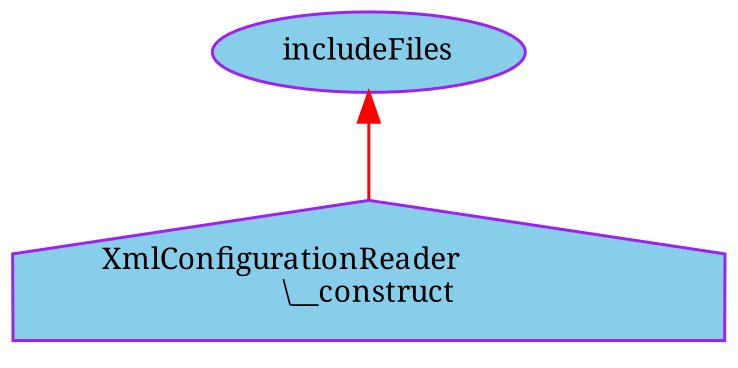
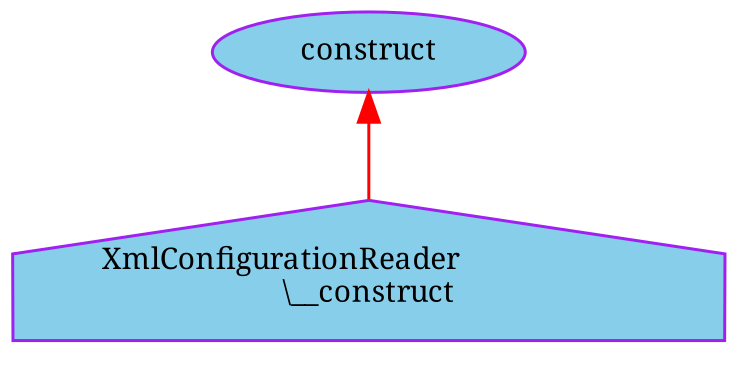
(369, 52) -> (369, 52)
